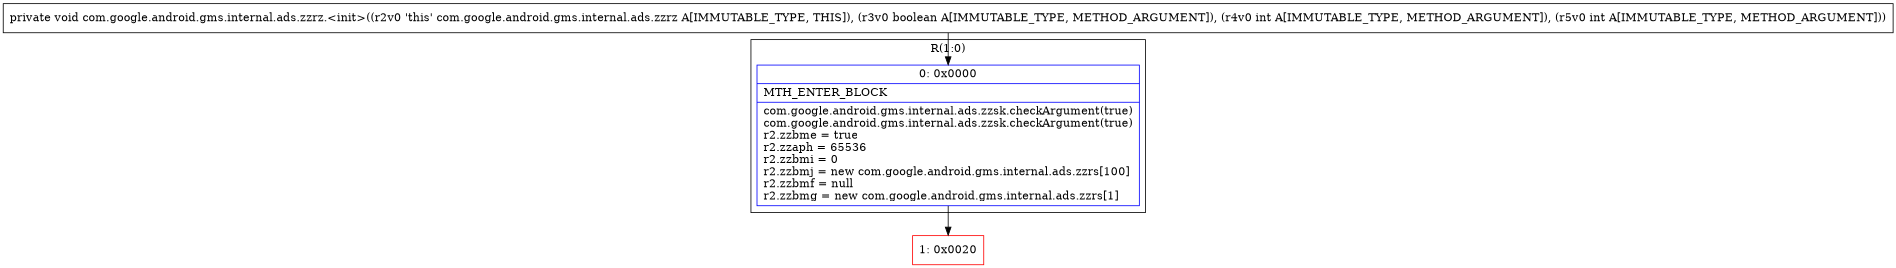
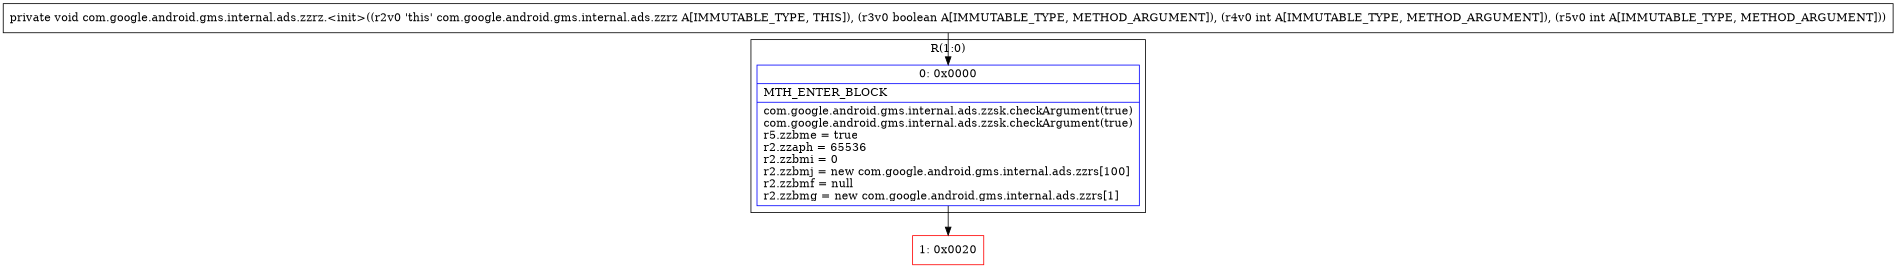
(811, 135) -> (811, 135)
